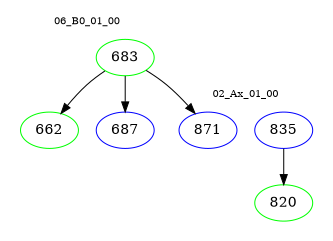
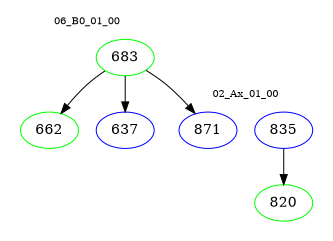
(125, 130) -> (125, 130)
